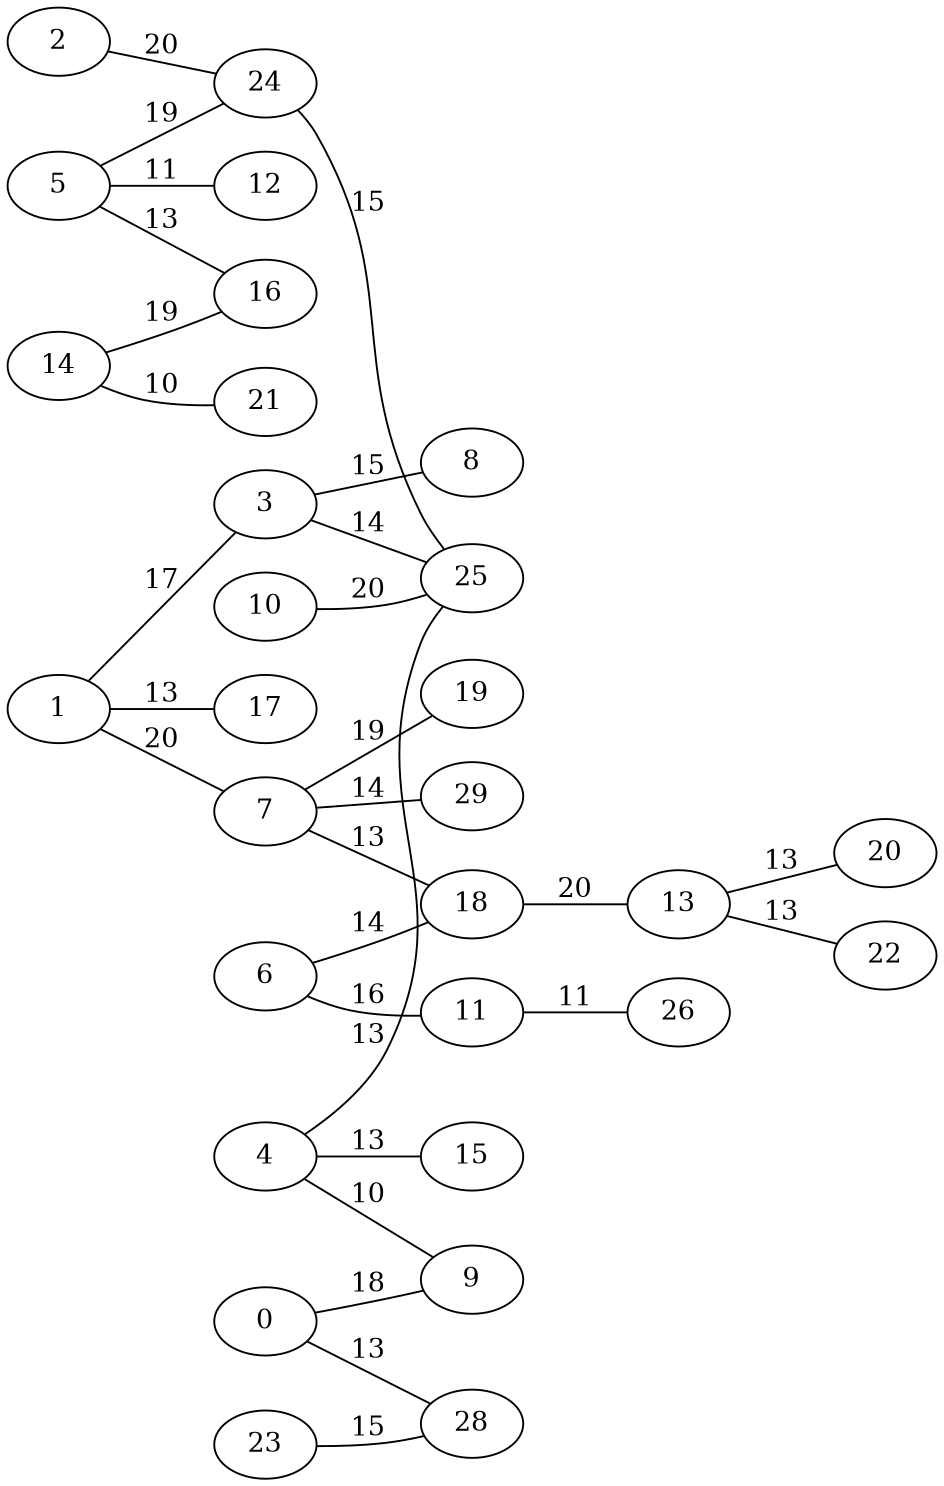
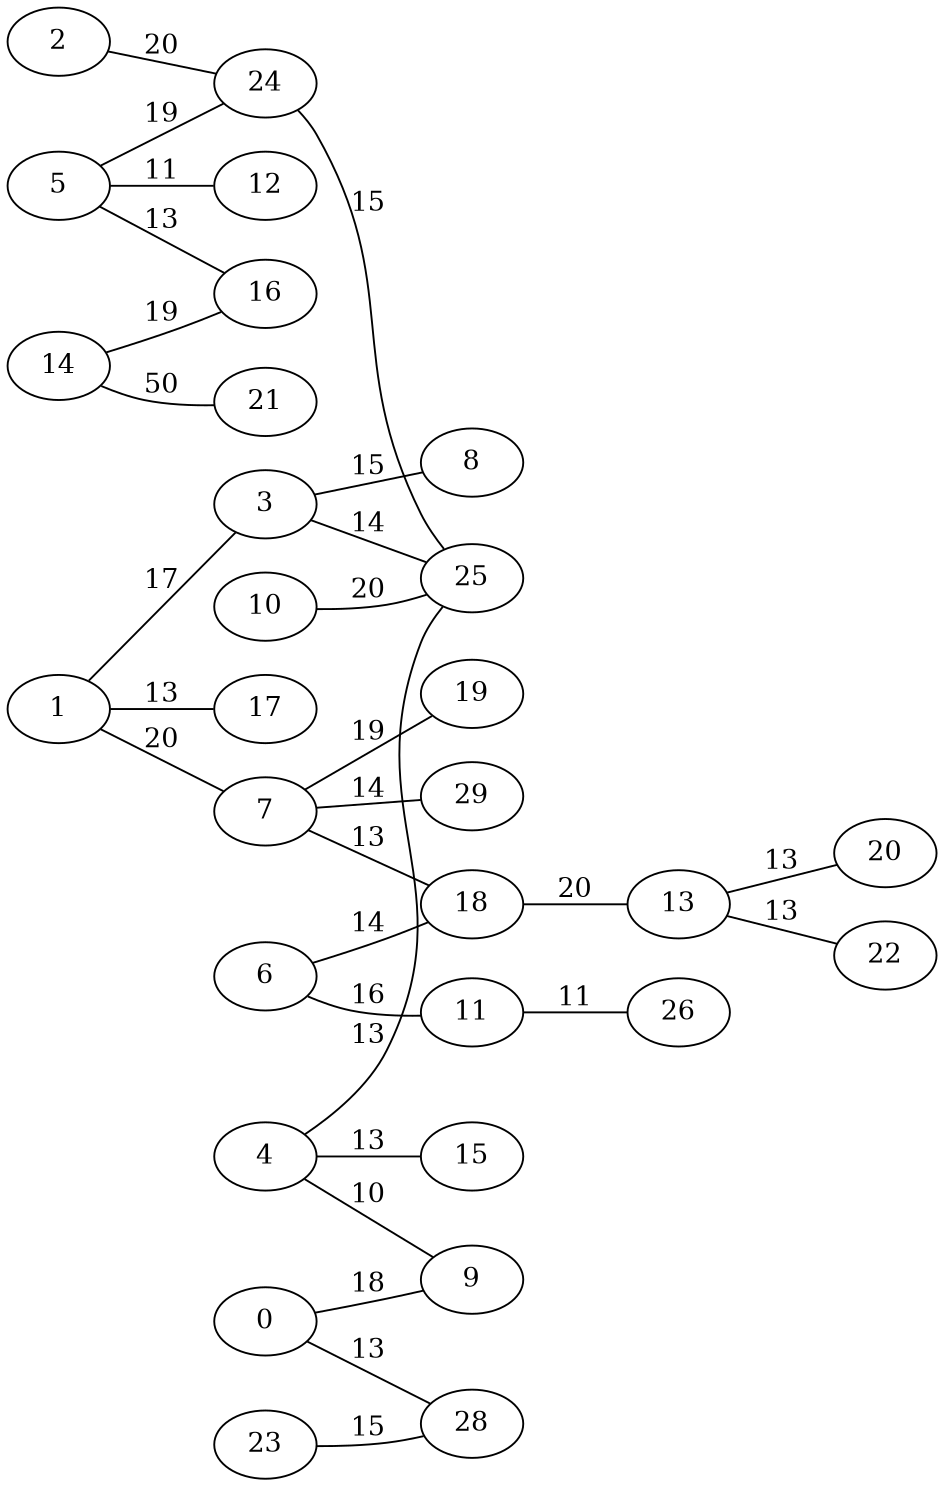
(162, 386) -> (162, 386)
